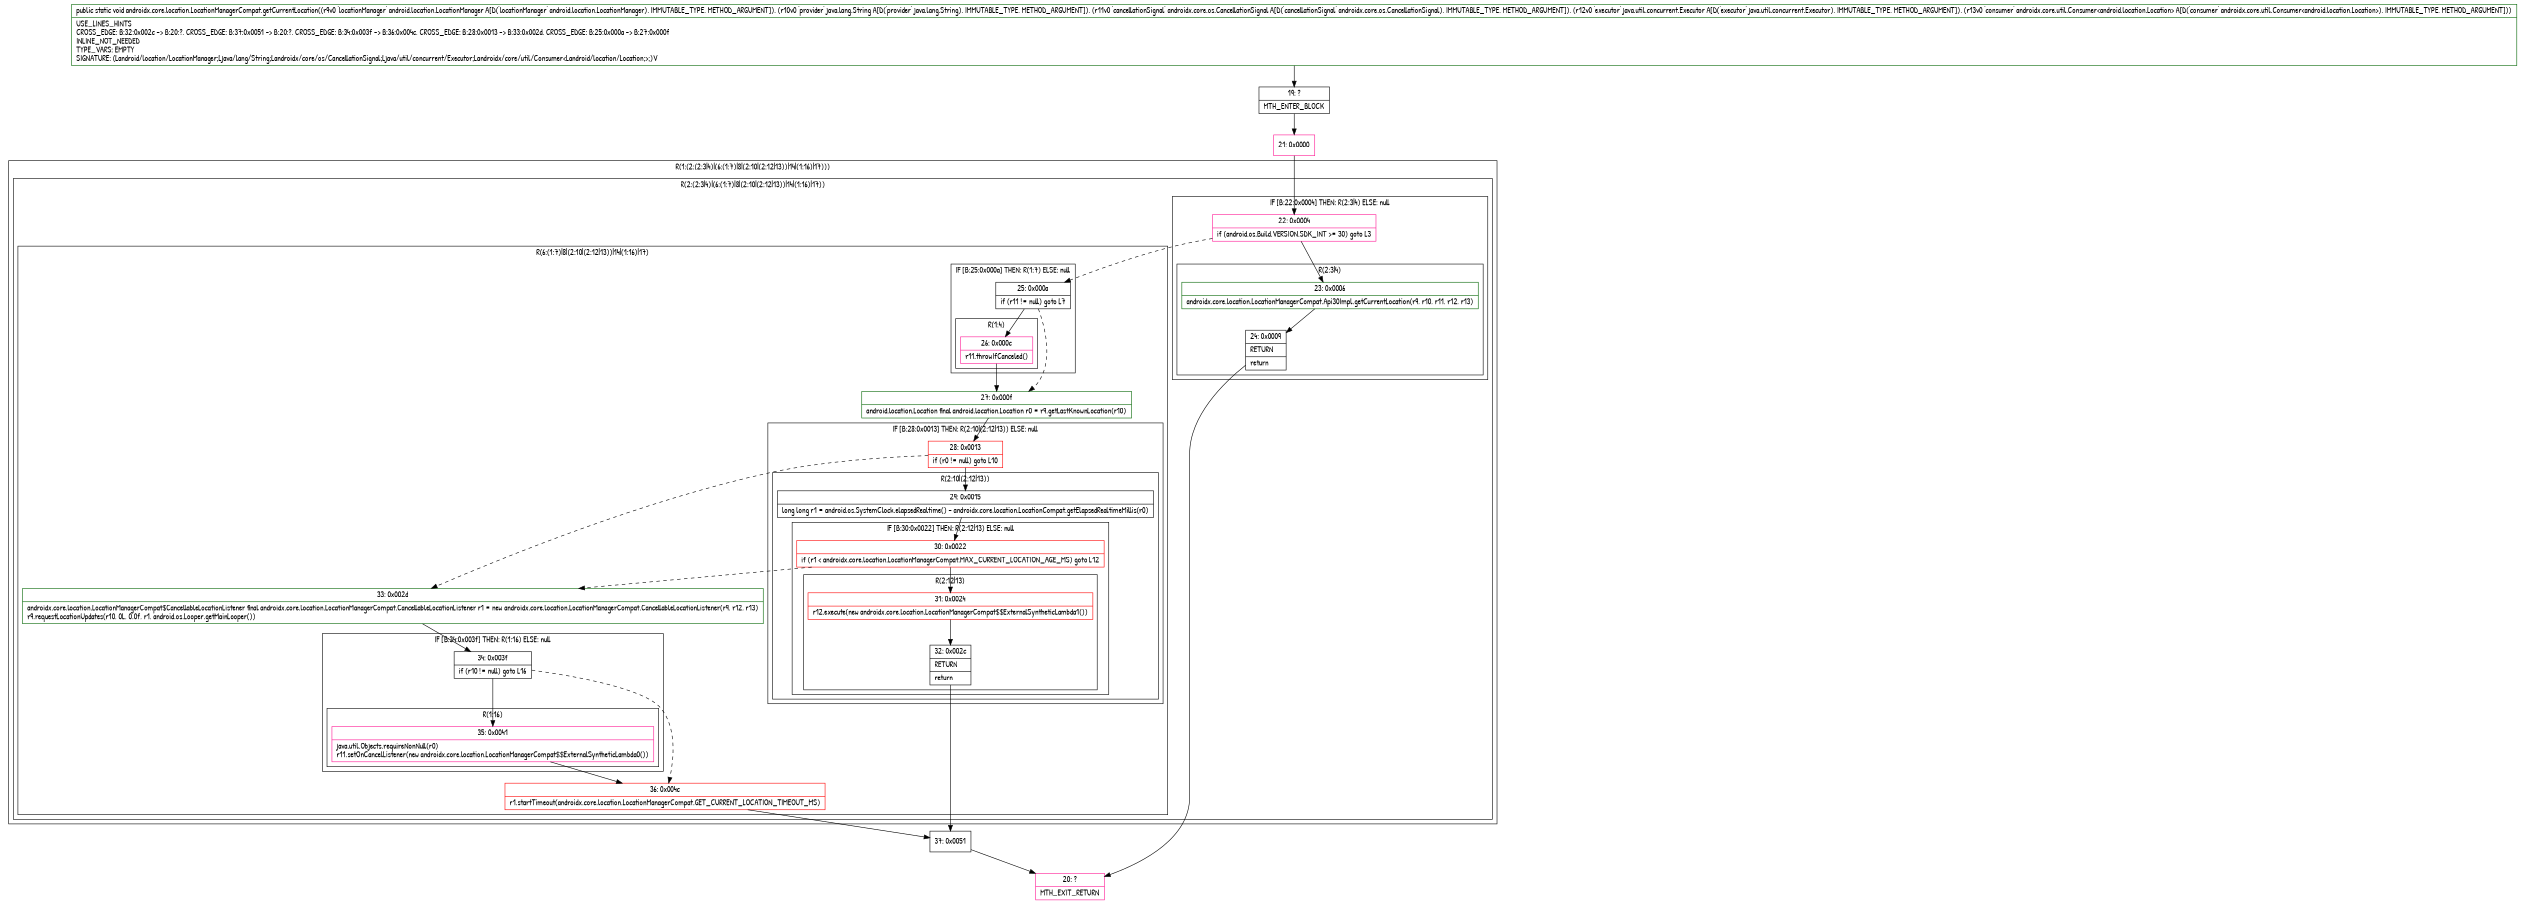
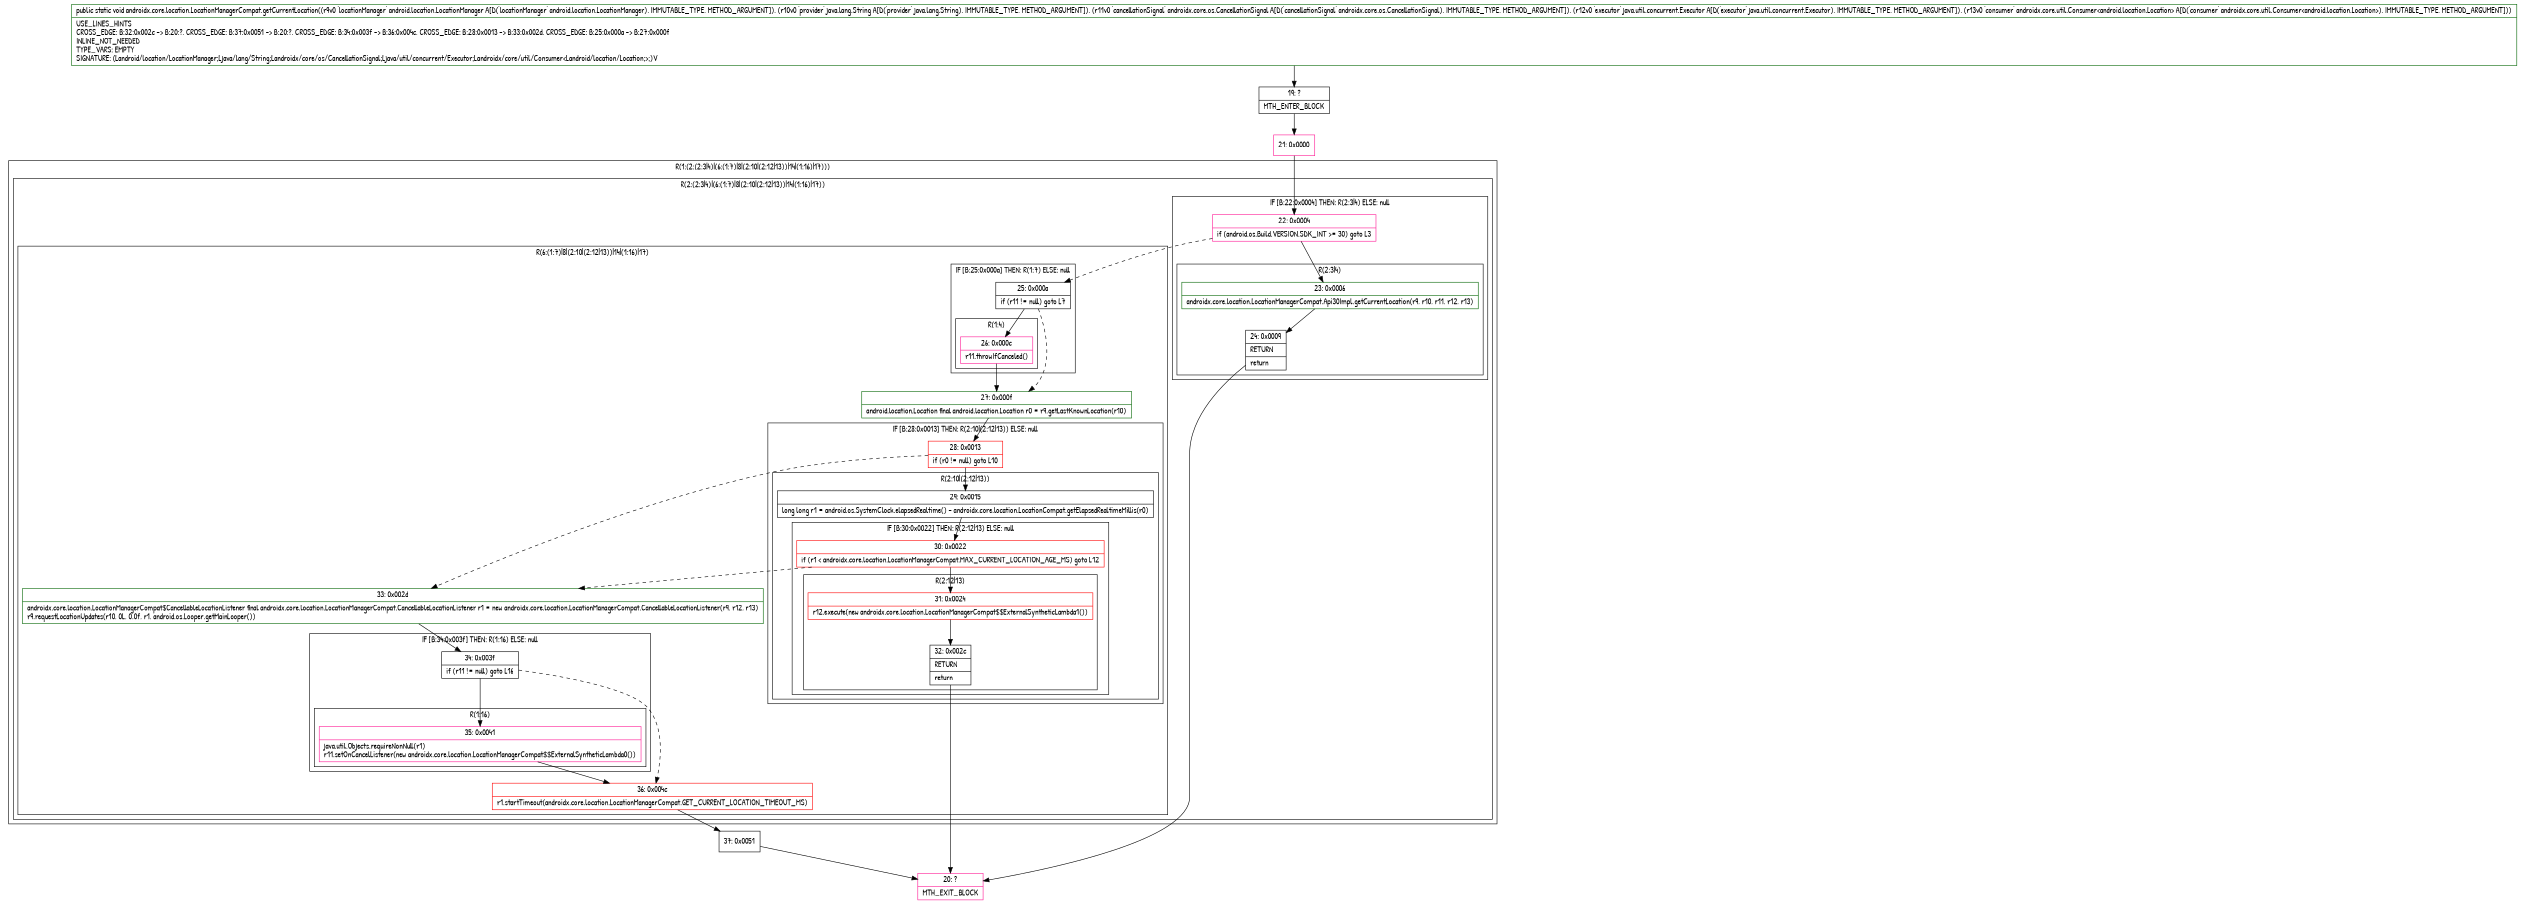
(493, 671) -> (480, 671)
(388, 746) -> (375, 746)
(950, 755) -> (950, 776)
(1070, 893) -> (950, 893)
